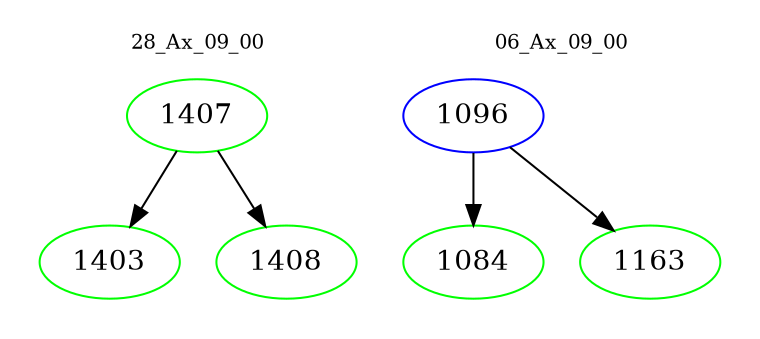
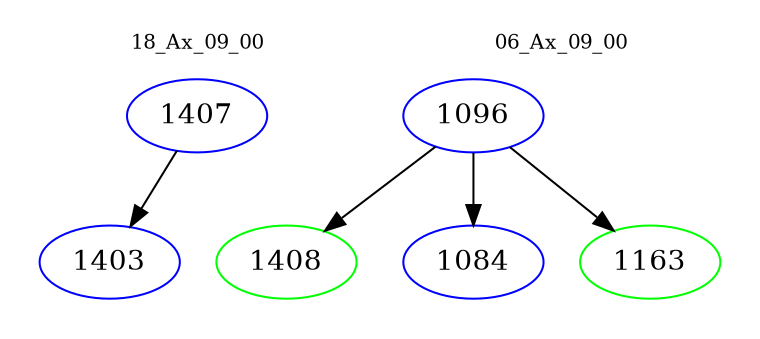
(198, 44) -> (198, 44)
(197, 116) -> (197, 116)
(236, 180) -> (400, 173)
(110, 262) -> (110, 262)
(473, 262) -> (473, 262)
